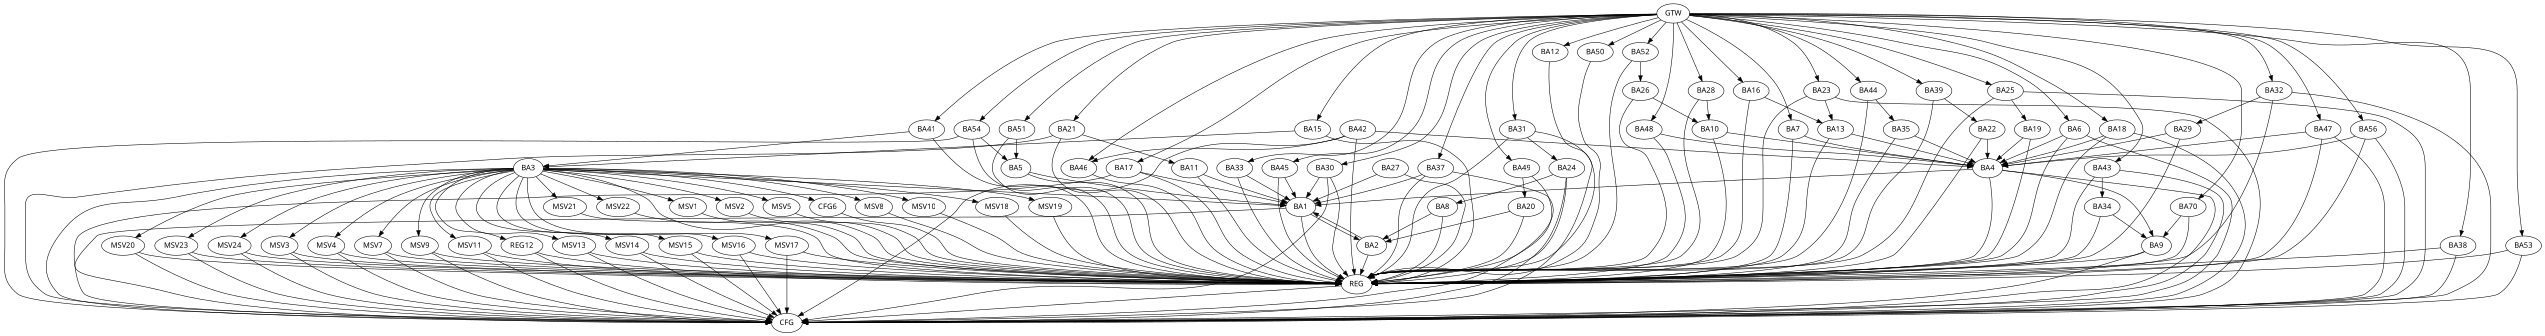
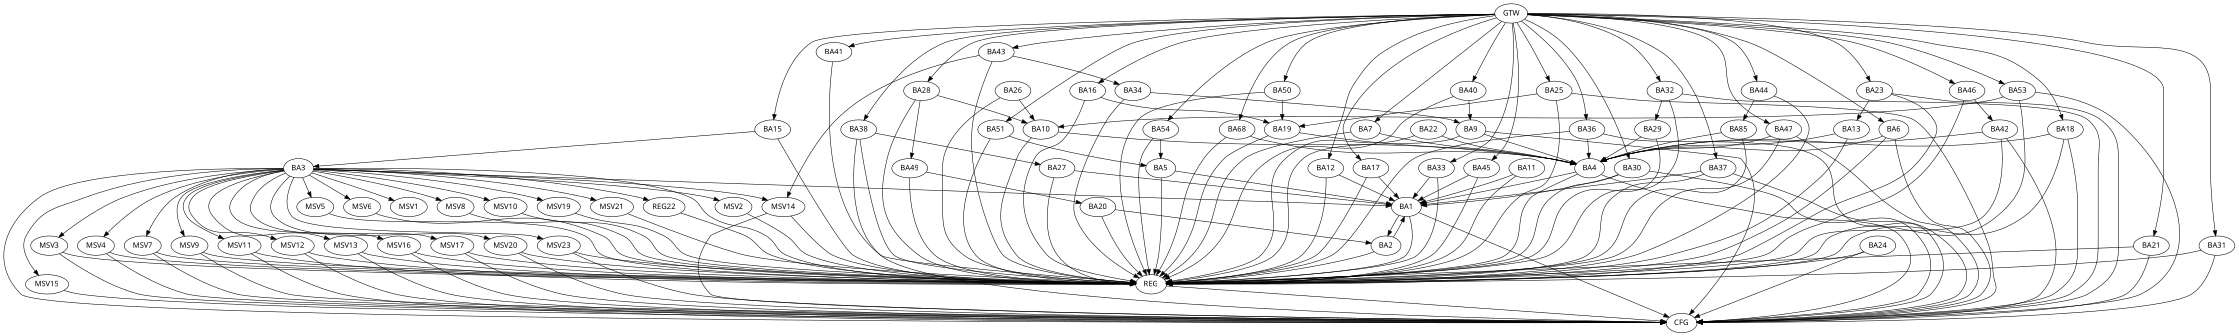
(1522, 38) -> (916, 127)
(1641, 52) -> none
(1934, 91) -> none
none -> (1282, 108)
(1792, 110) -> (1182, 110)
none -> (1534, 118)
(1644, 130) -> (1237, 130)
(1901, 130) -> (1739, 130)
(2368, 130) -> (1587, 130)
(1540, 147) -> none
none -> (955, 148)
(1126, 148) -> none
(729, 149) -> none
(1221, 149) -> (1982, 108)
(42, 154) -> none
(2082, 183) -> (1528, 148)
none -> (1365, 187)
(618, 207) -> (664, 207)
(828, 207) -> (362, 207)
(997, 207) -> none
(1443, 207) -> none
(2188, 207) -> (1468, 91)
(222, 208) -> none
(230, 246) -> none
(522, 246) -> (293, 246)
(900, 257) -> none
(1015, 277) -> none
(1595, 315) -> (865, 98)
